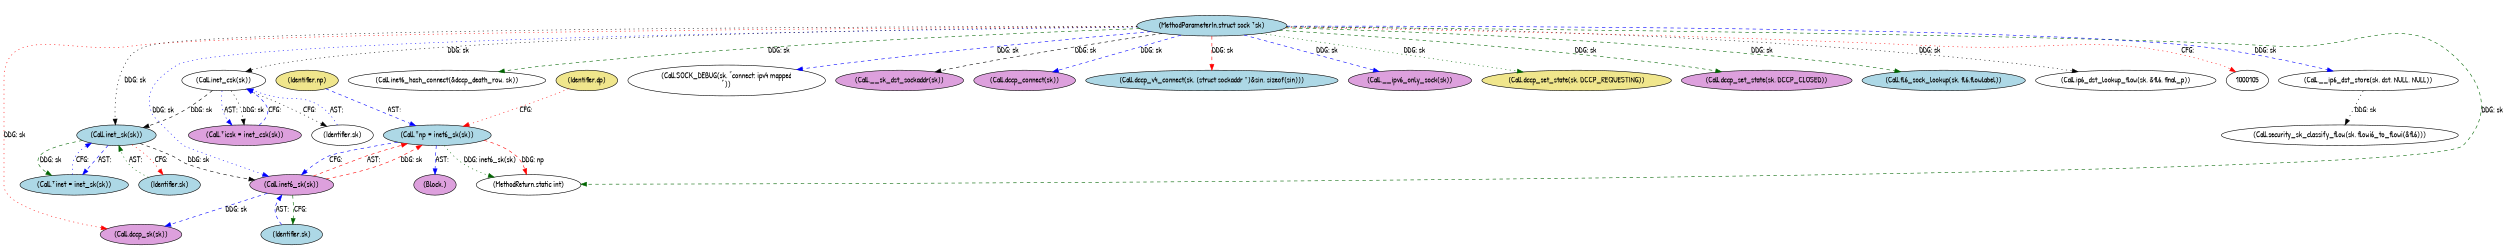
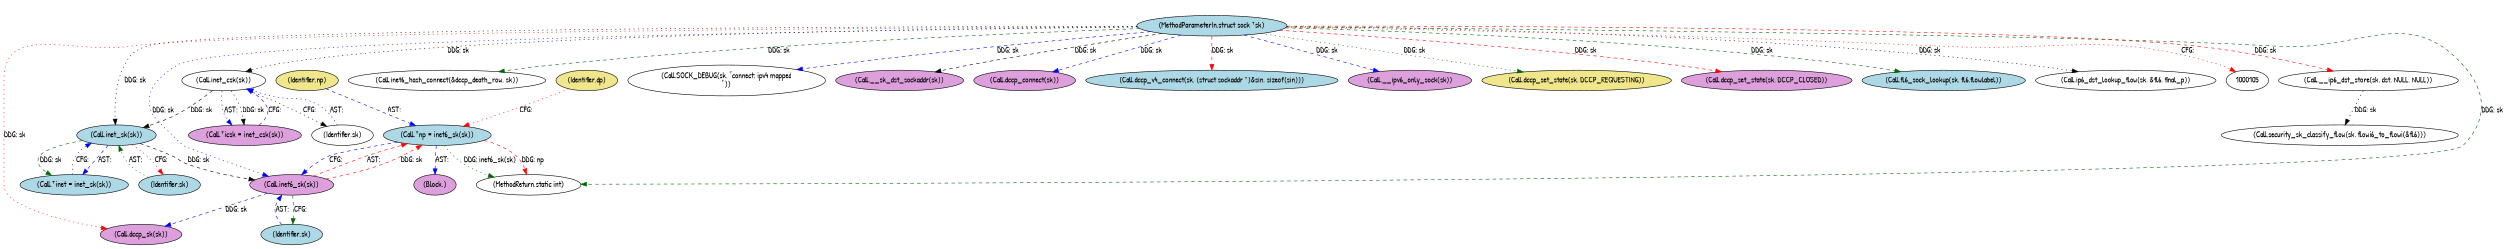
(1808, 30) -> (1808, 30)
(1498, 47) -> (1498, 47)
